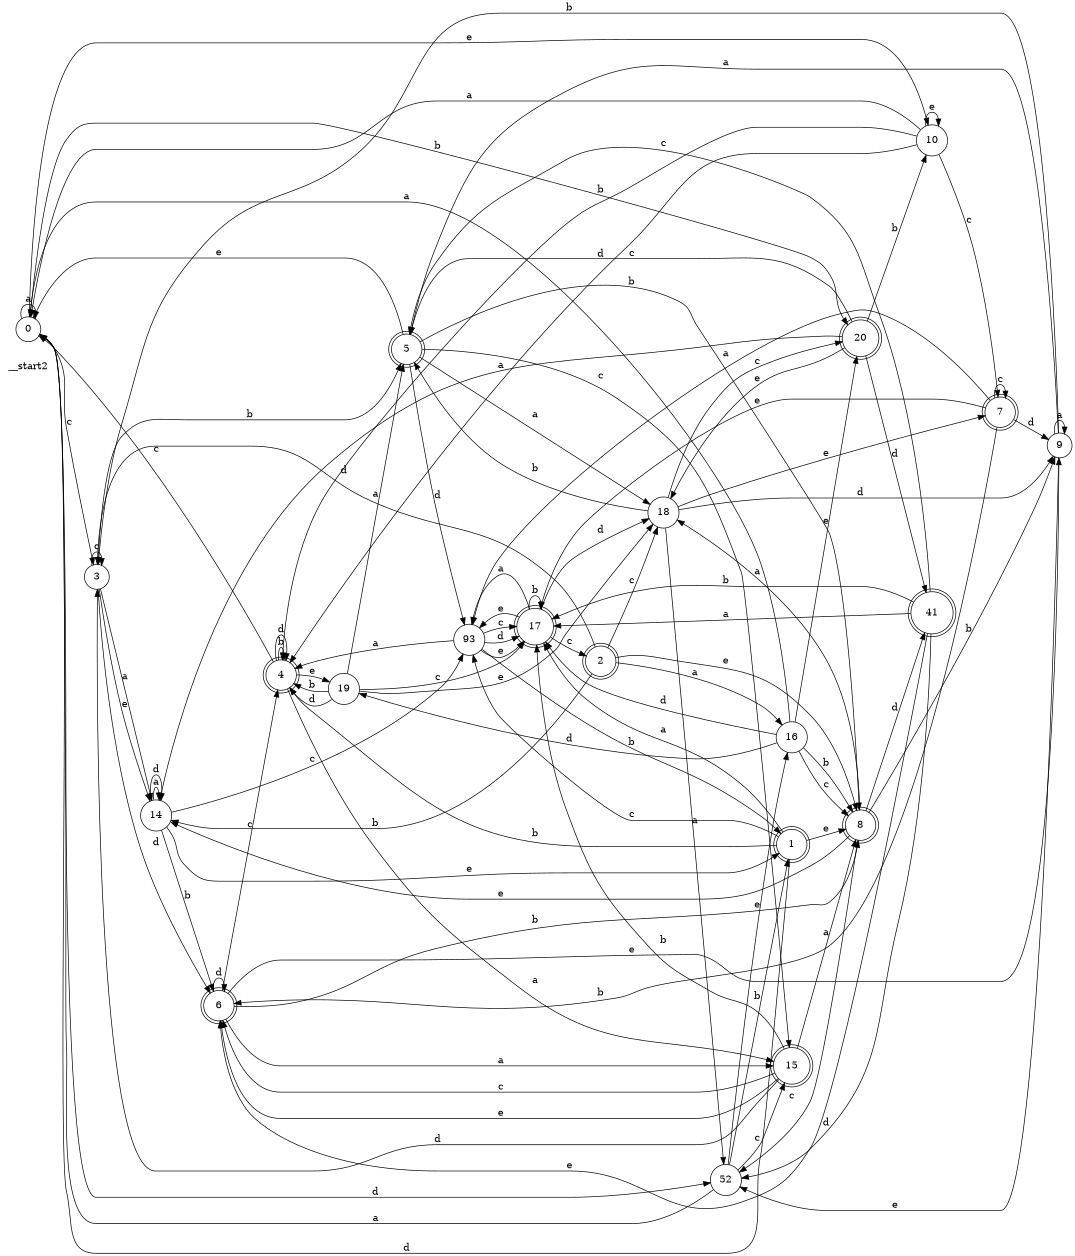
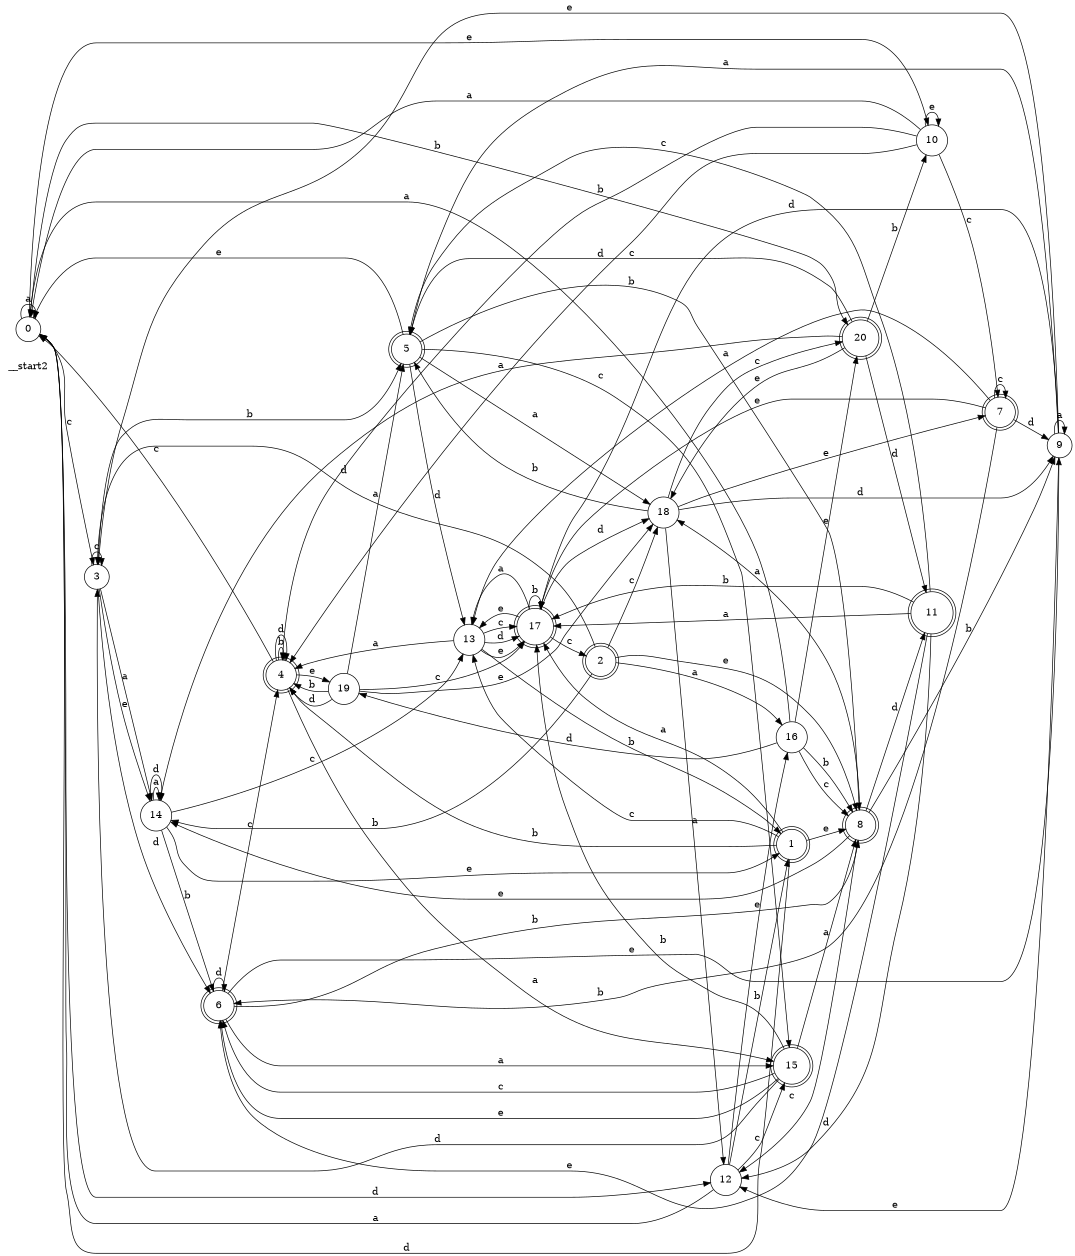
(570, 8) -> (570, 8)
(932, 613) -> (932, 613)
(469, 640) -> (469, 640)
(655, 707) -> (775, 216)
(726, 1180) -> (726, 1180)
